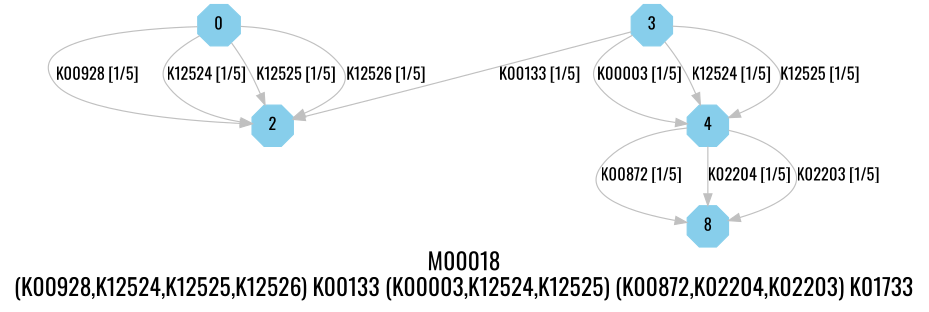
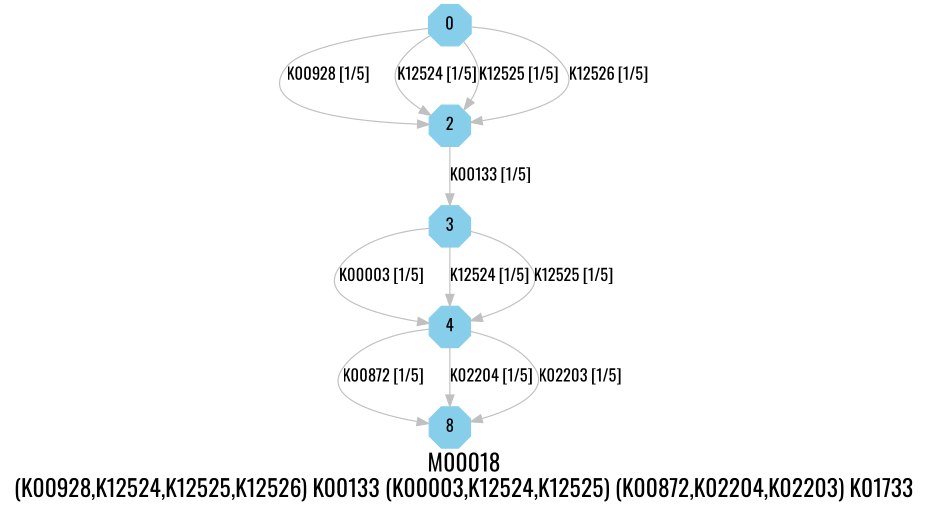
(468, 75) -> (450, 170)
